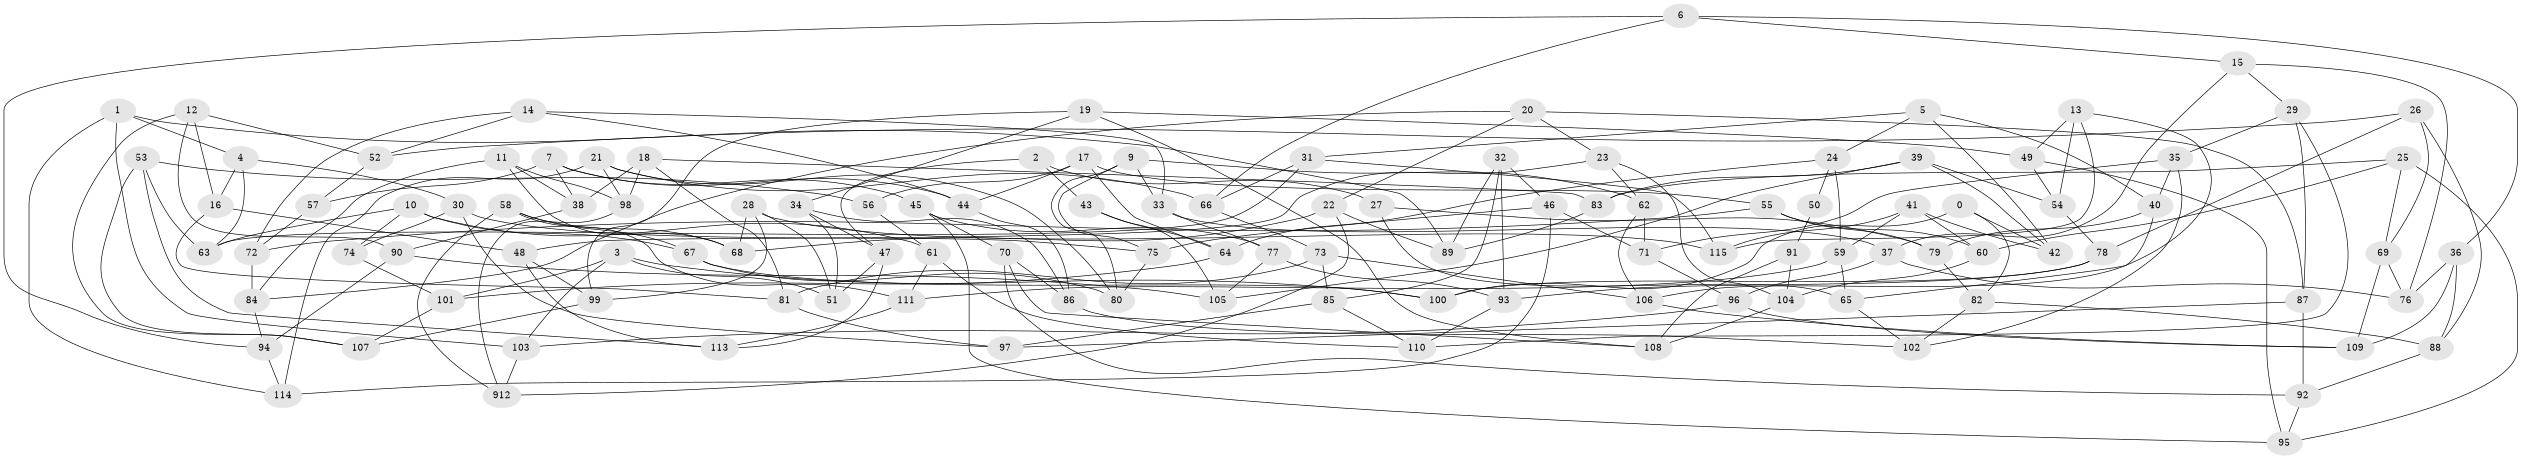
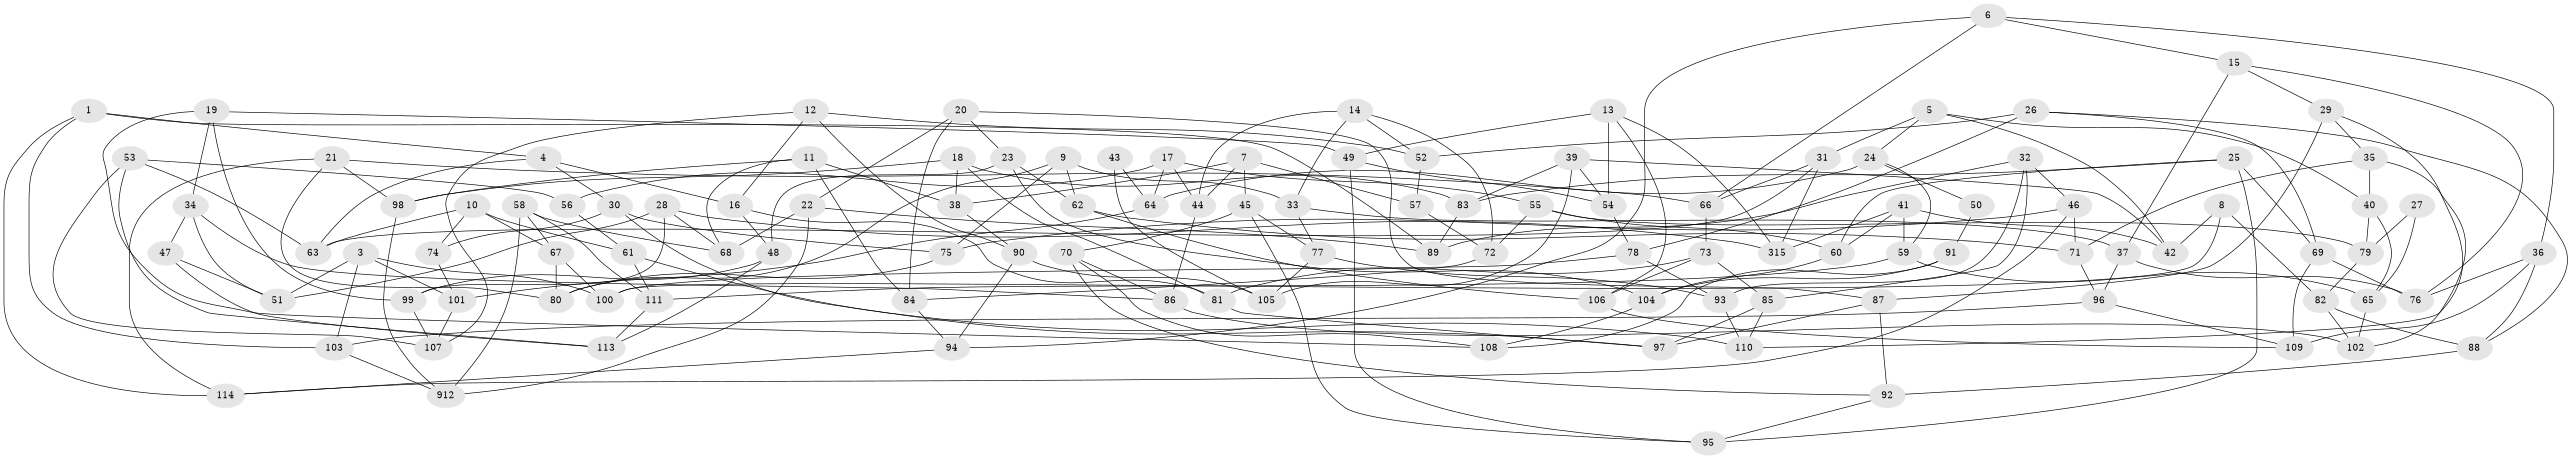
(1036, 158) -> none
(1960, 206) -> (2222, 206)
(1719, 253) -> (1777, 253)
